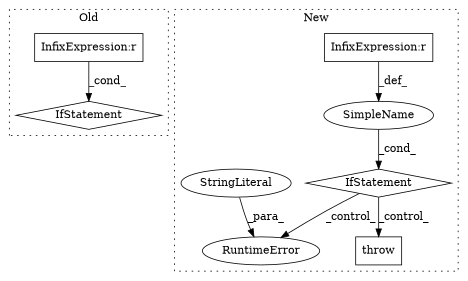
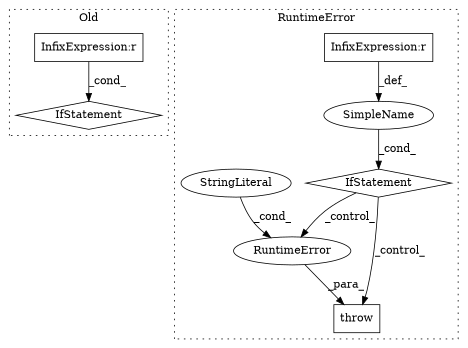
(316, 18) -> (316, 18)
(266, 217) -> (273, 217)
none -> (322, 282)
